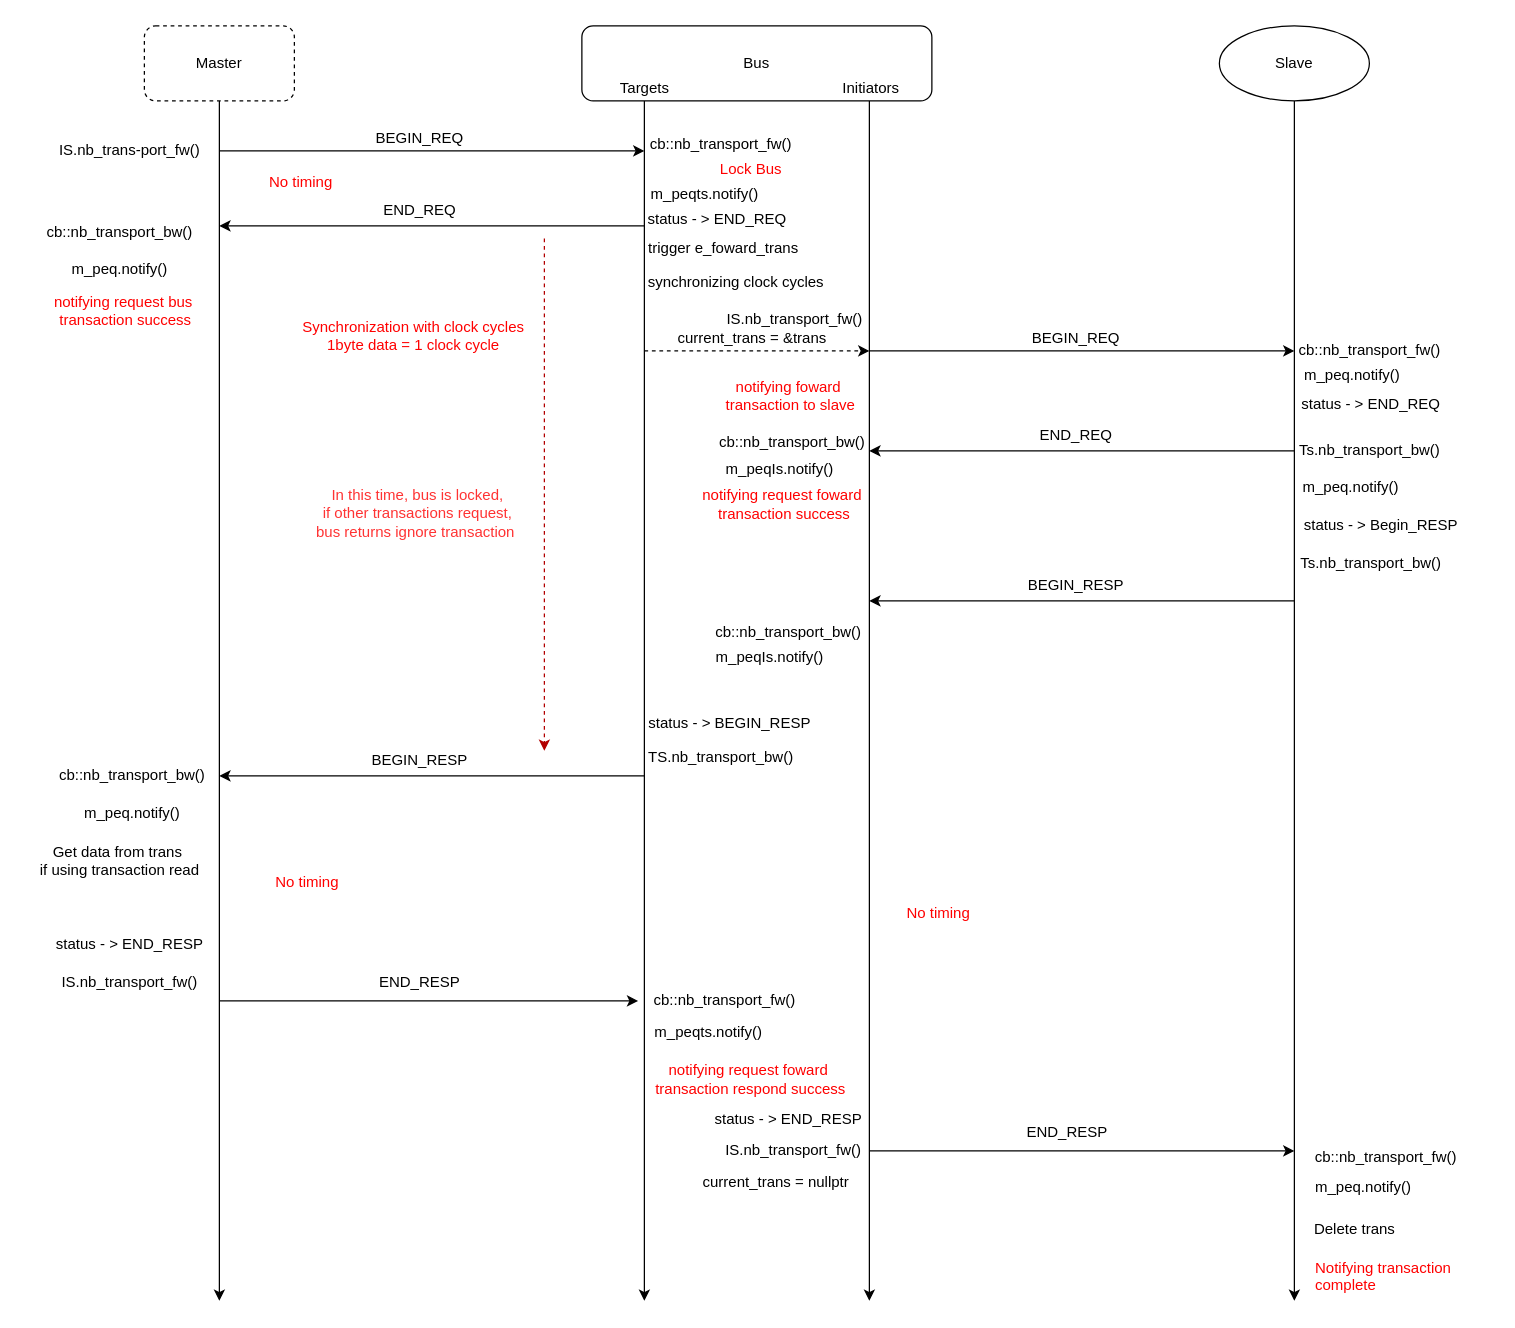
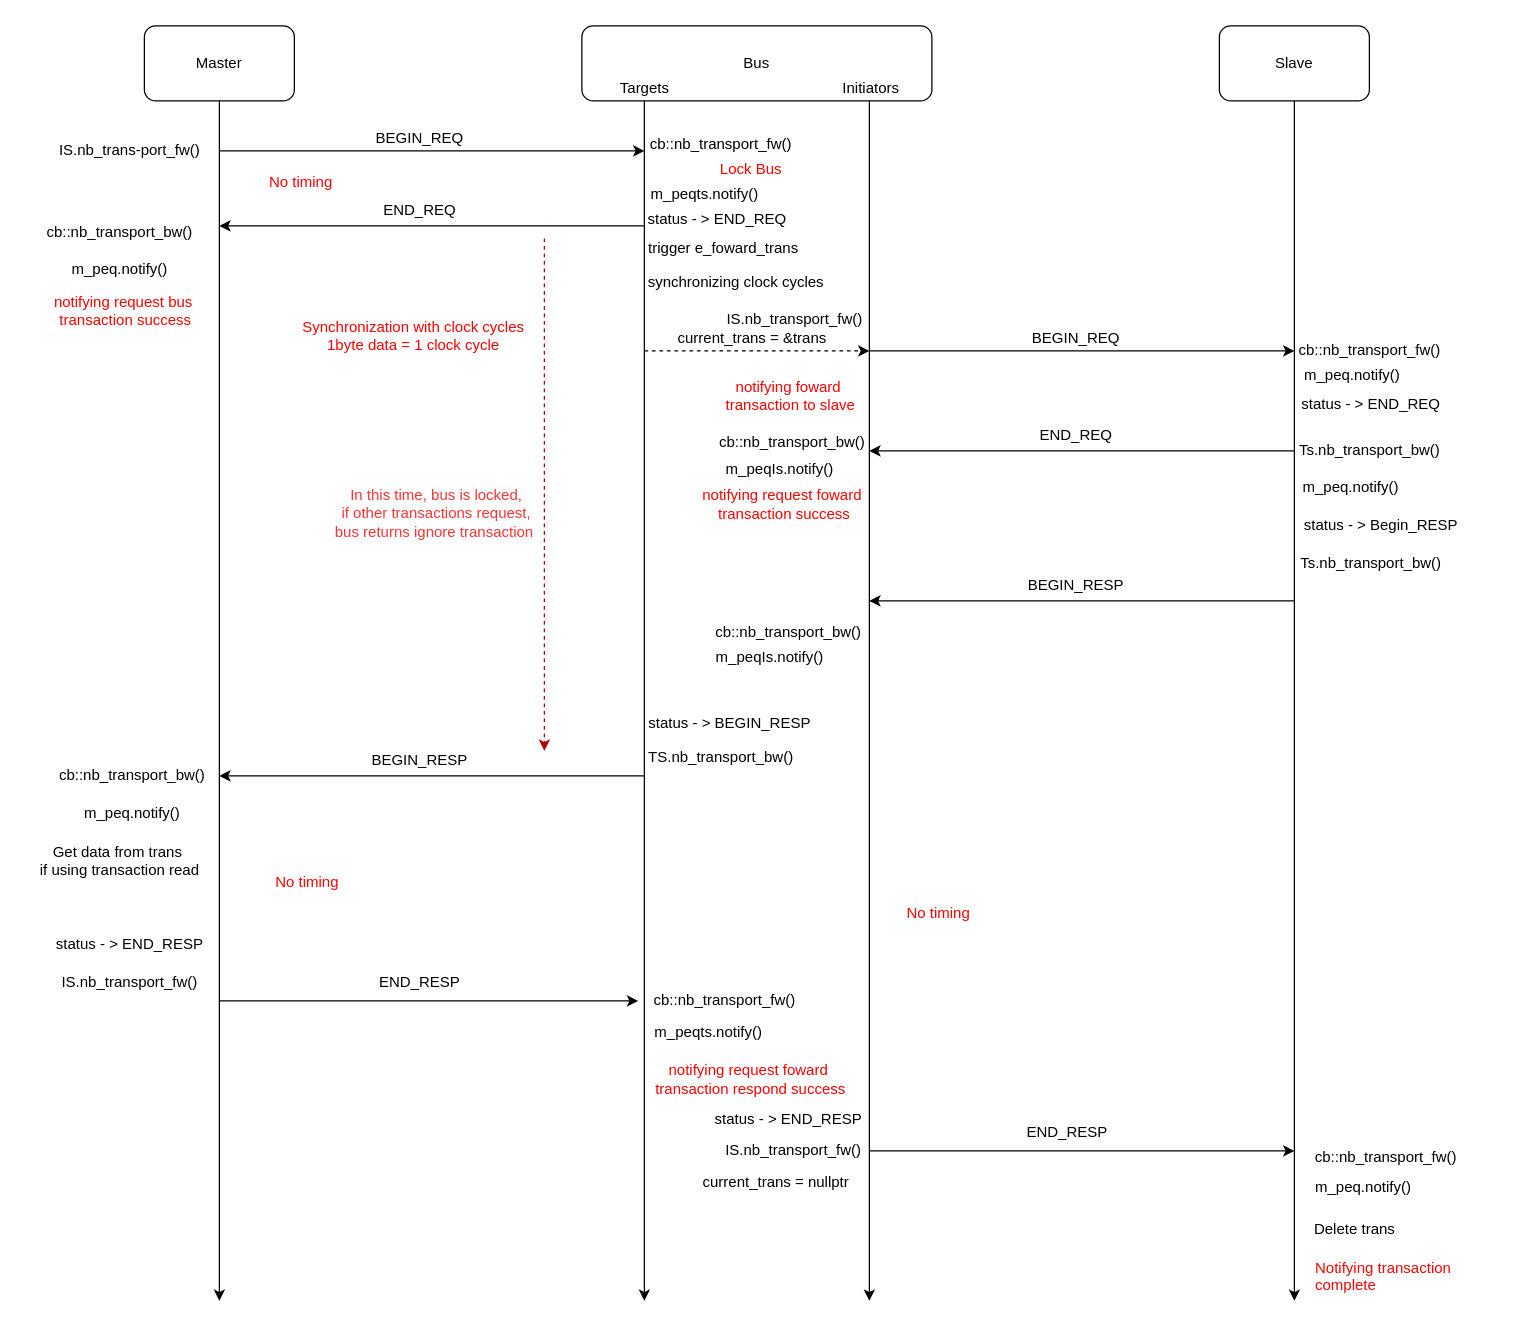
(219, 63) -> (219, 63)
(1294, 63) -> (1294, 63)
(419, 513) -> (438, 513)
